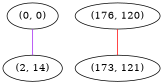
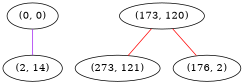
(118, 16) -> (162, 16)
(118, 68) -> (118, 68)
none -> (207, 68)
